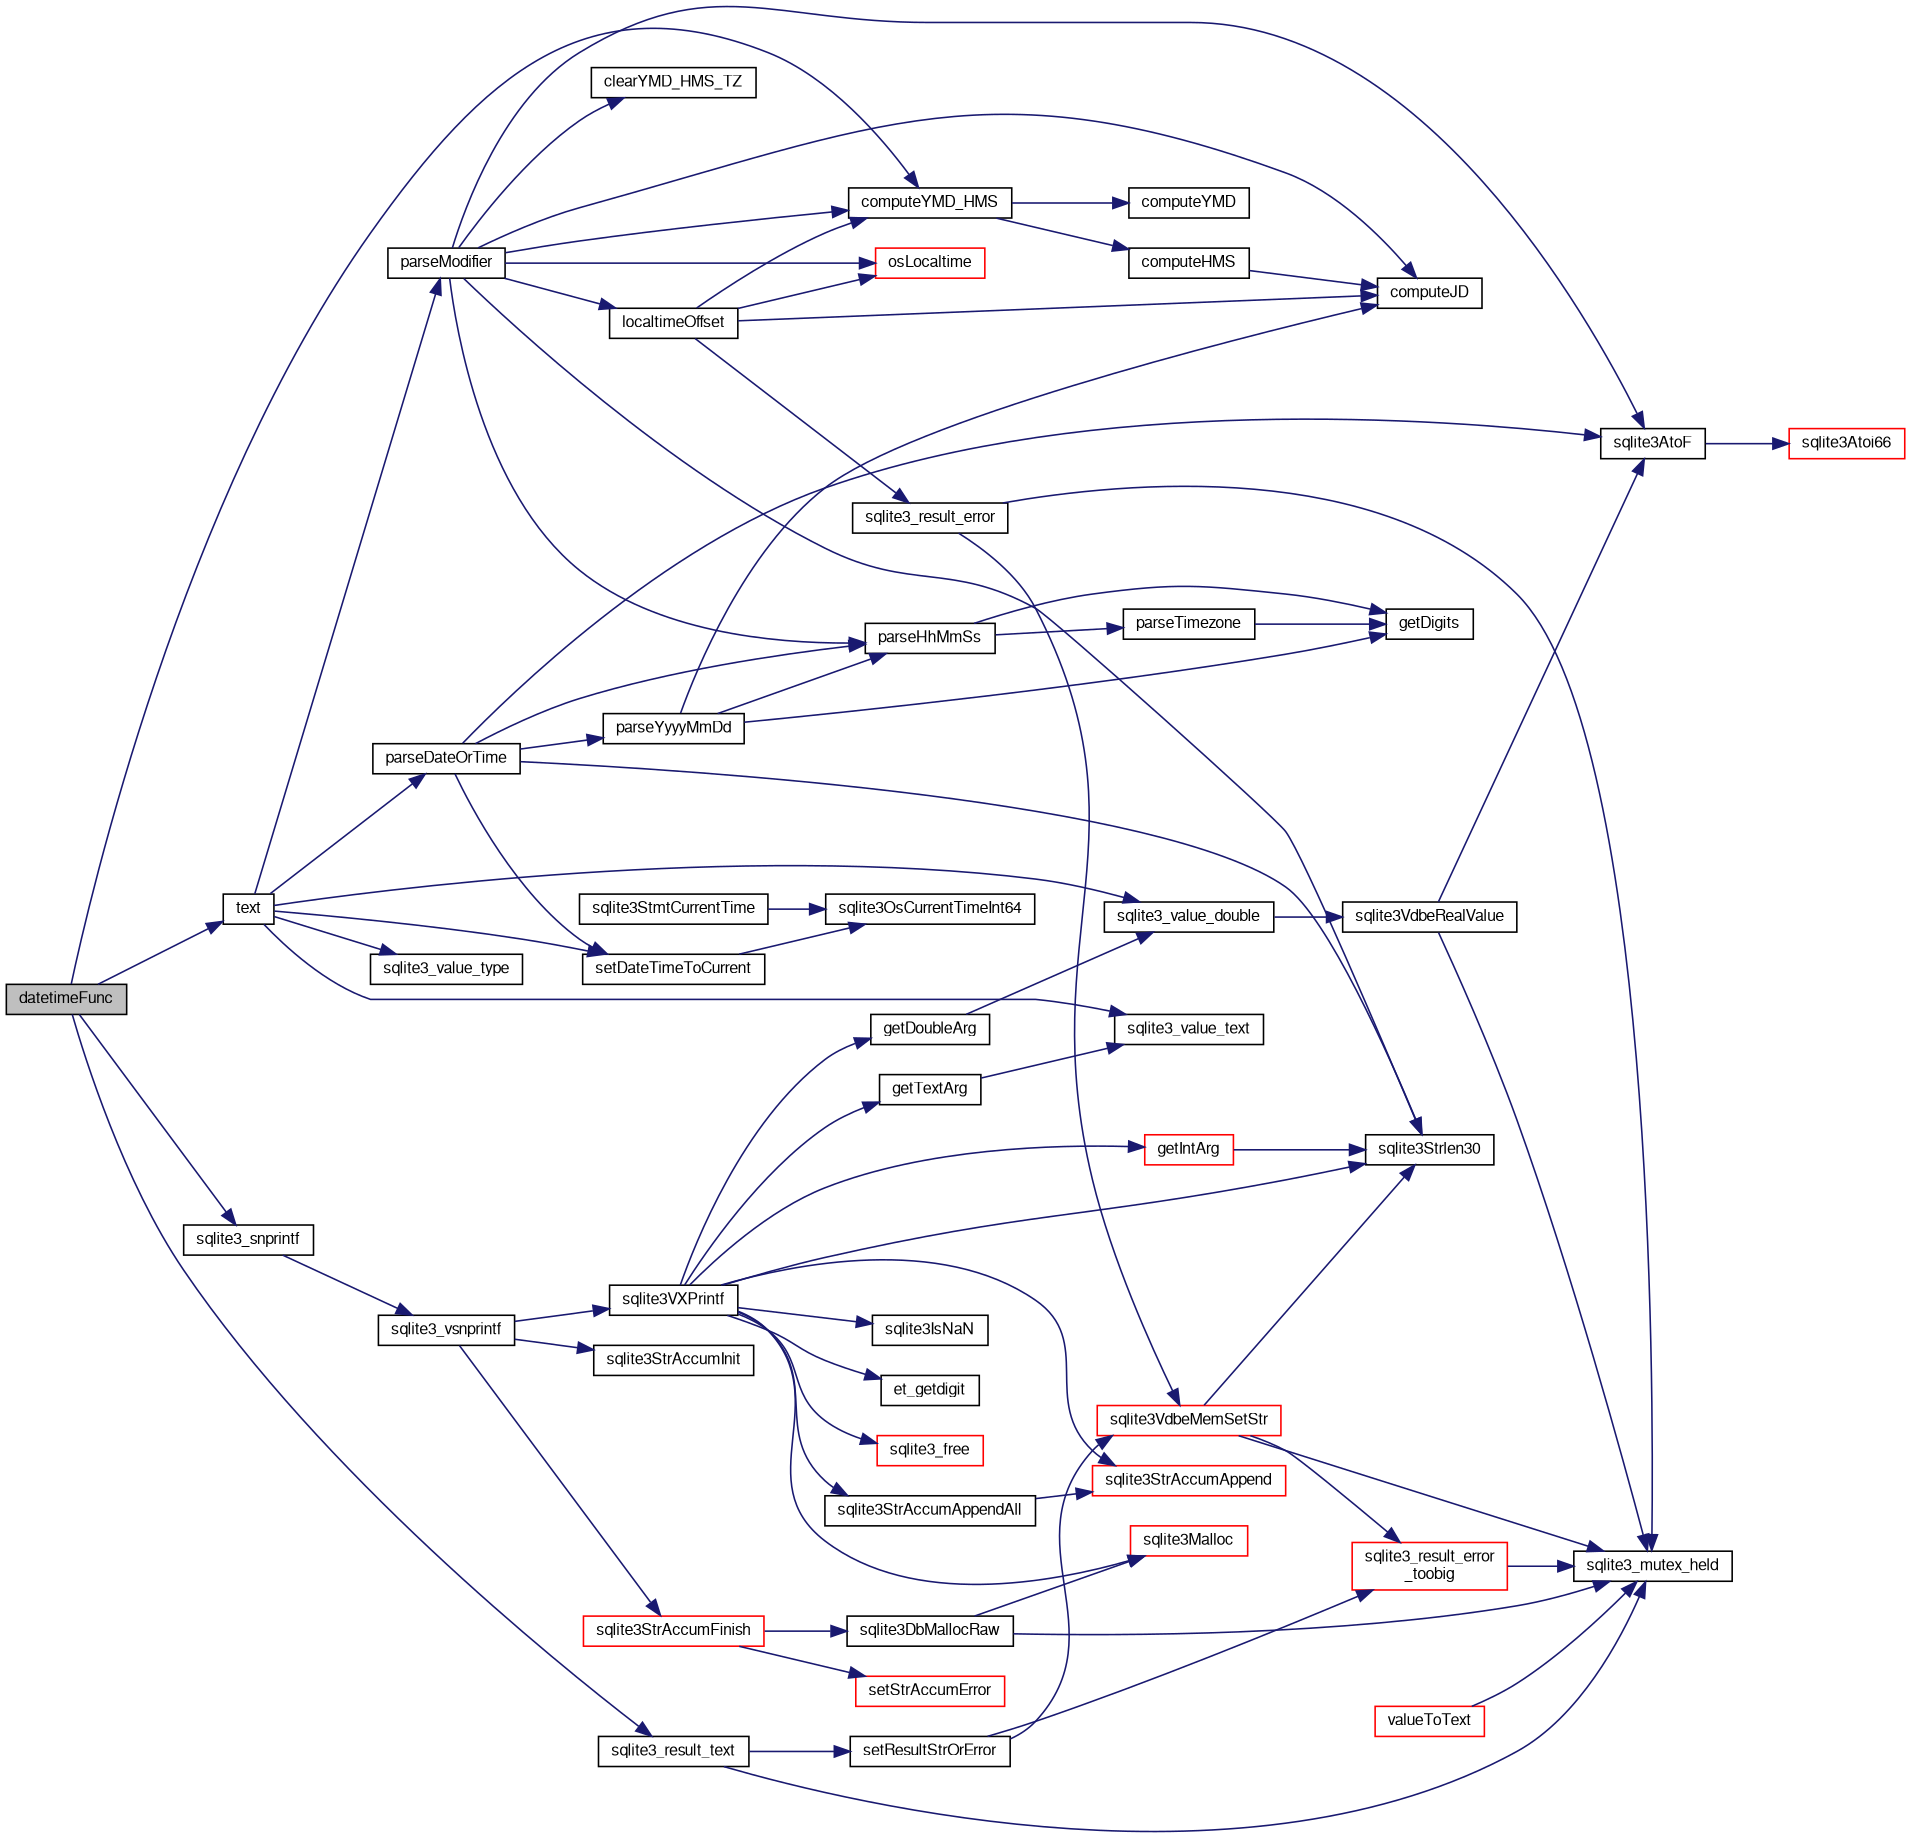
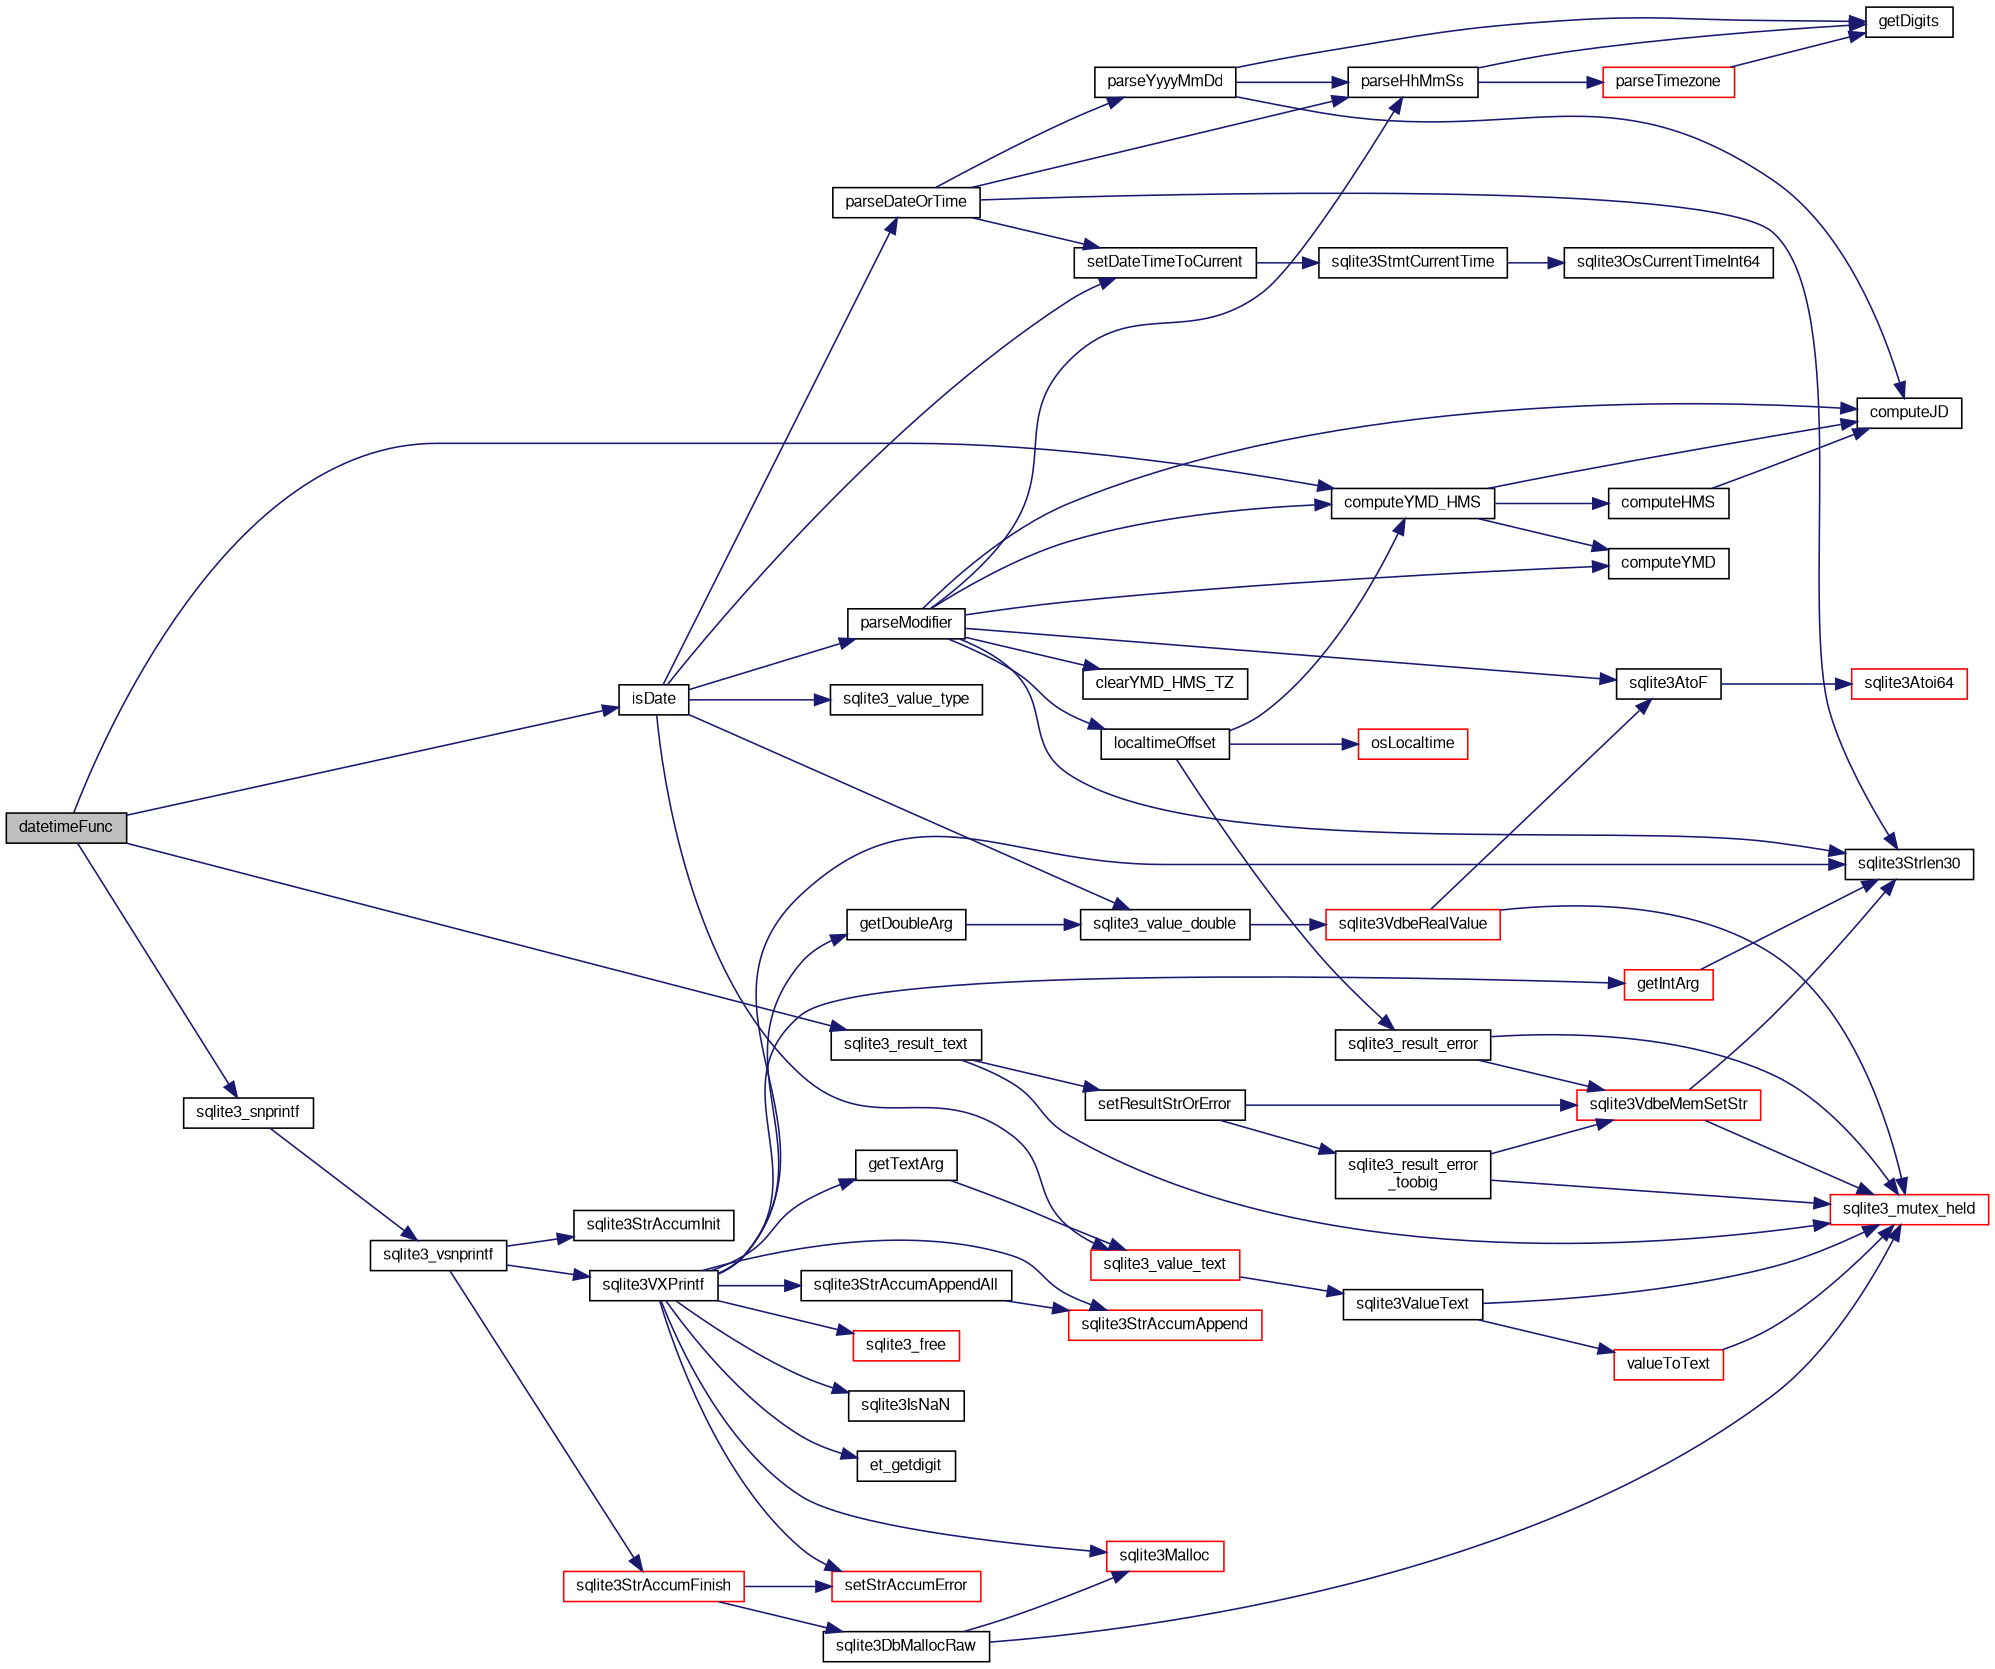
(682, 263) -> (1278, 584)
(1050, 308) -> (1664, 455)
(1847, 444) -> (1910, 684)
(980, 448) -> none
(1189, 624) -> (1669, 82)
(249, 909) -> (654, 700)
(1430, 917) -> (1413, 925)
(794, 941) -> (1277, 263)
(1189, 1030) -> (1165, 1265)
none -> (1413, 1305)
none -> (722, 1448)
(1323, 1478) -> (1544, 1139)
(1430, 1566) -> (1413, 1175)
(1653, 1566) -> (1910, 1210)
